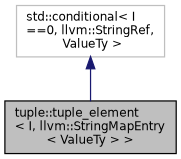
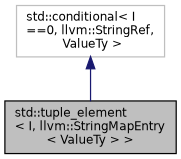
(91, 127) -> (91, 127)
